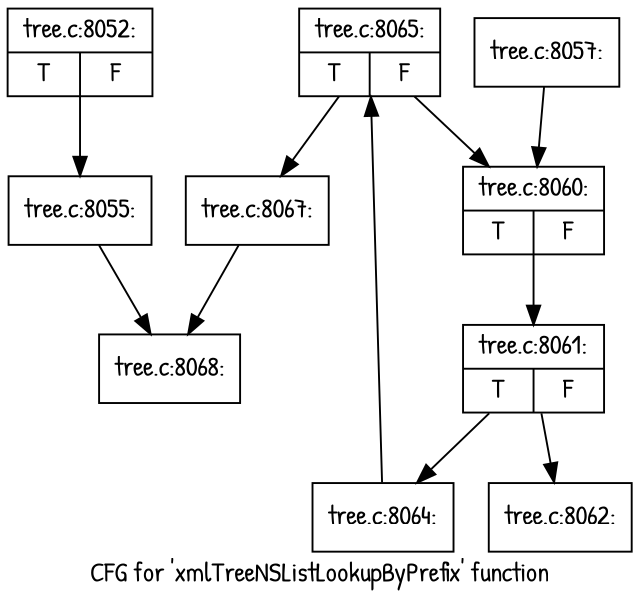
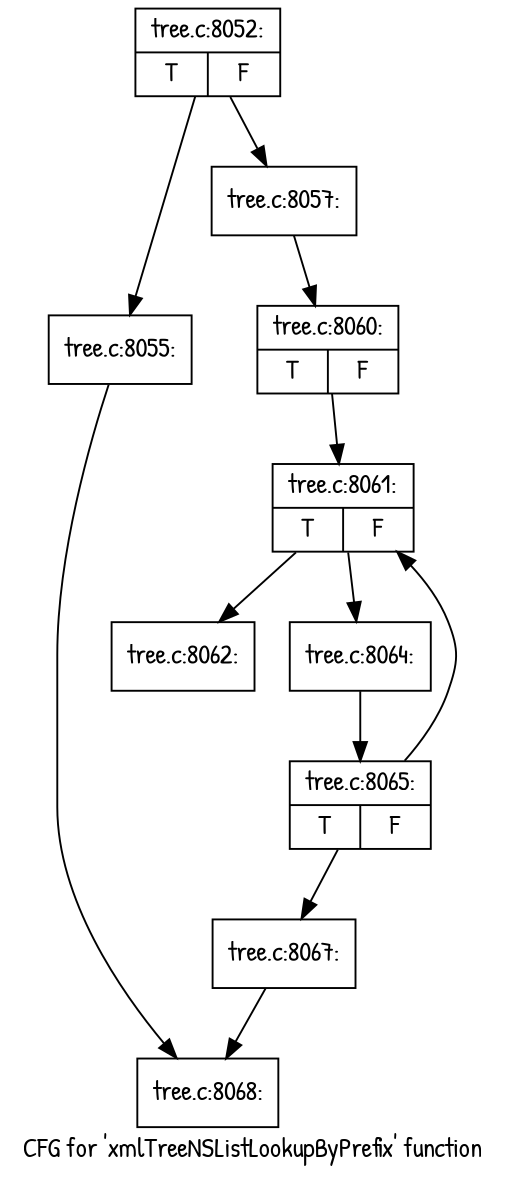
none -> (244, 123)
(445, 125) -> (456, 664)
